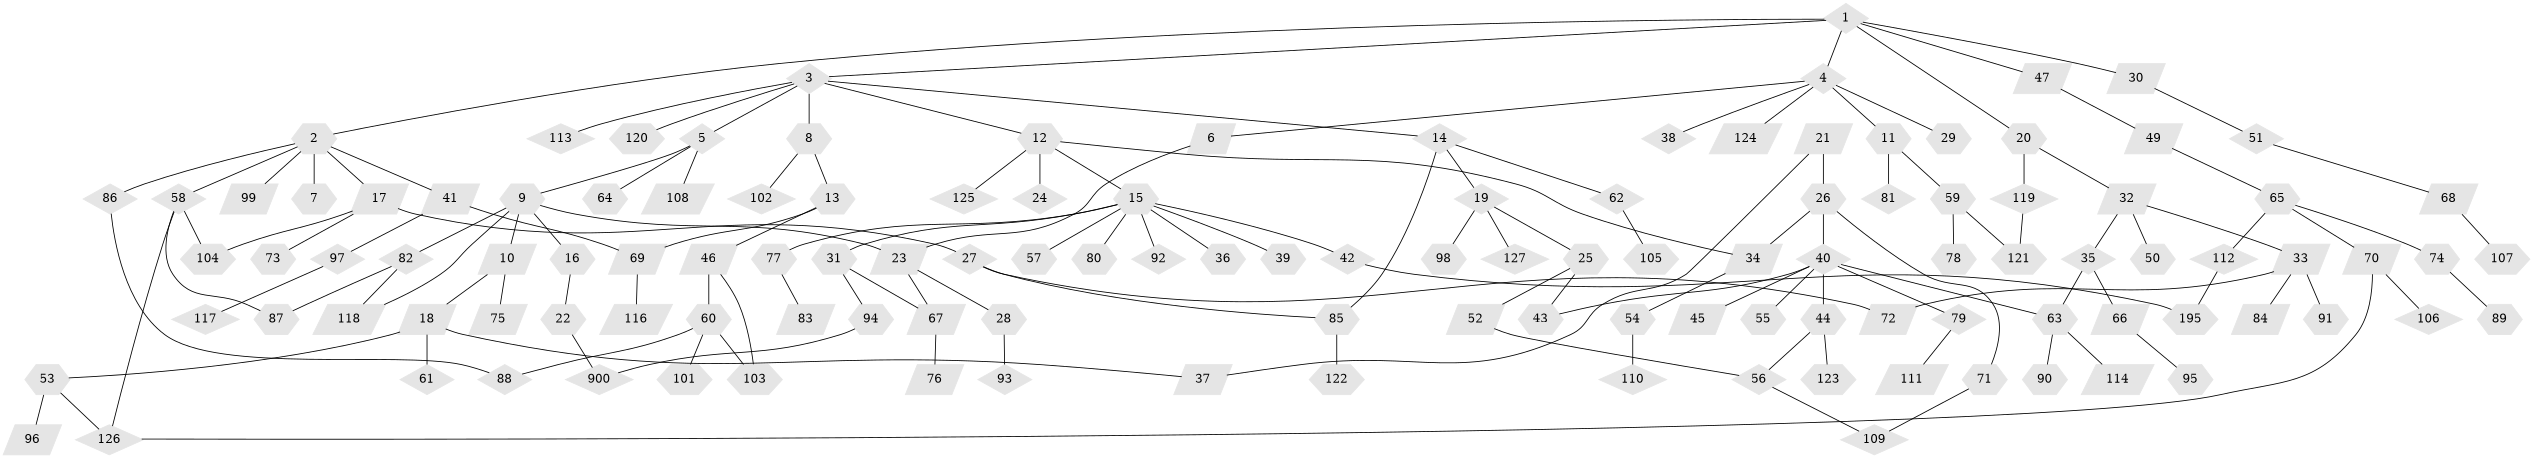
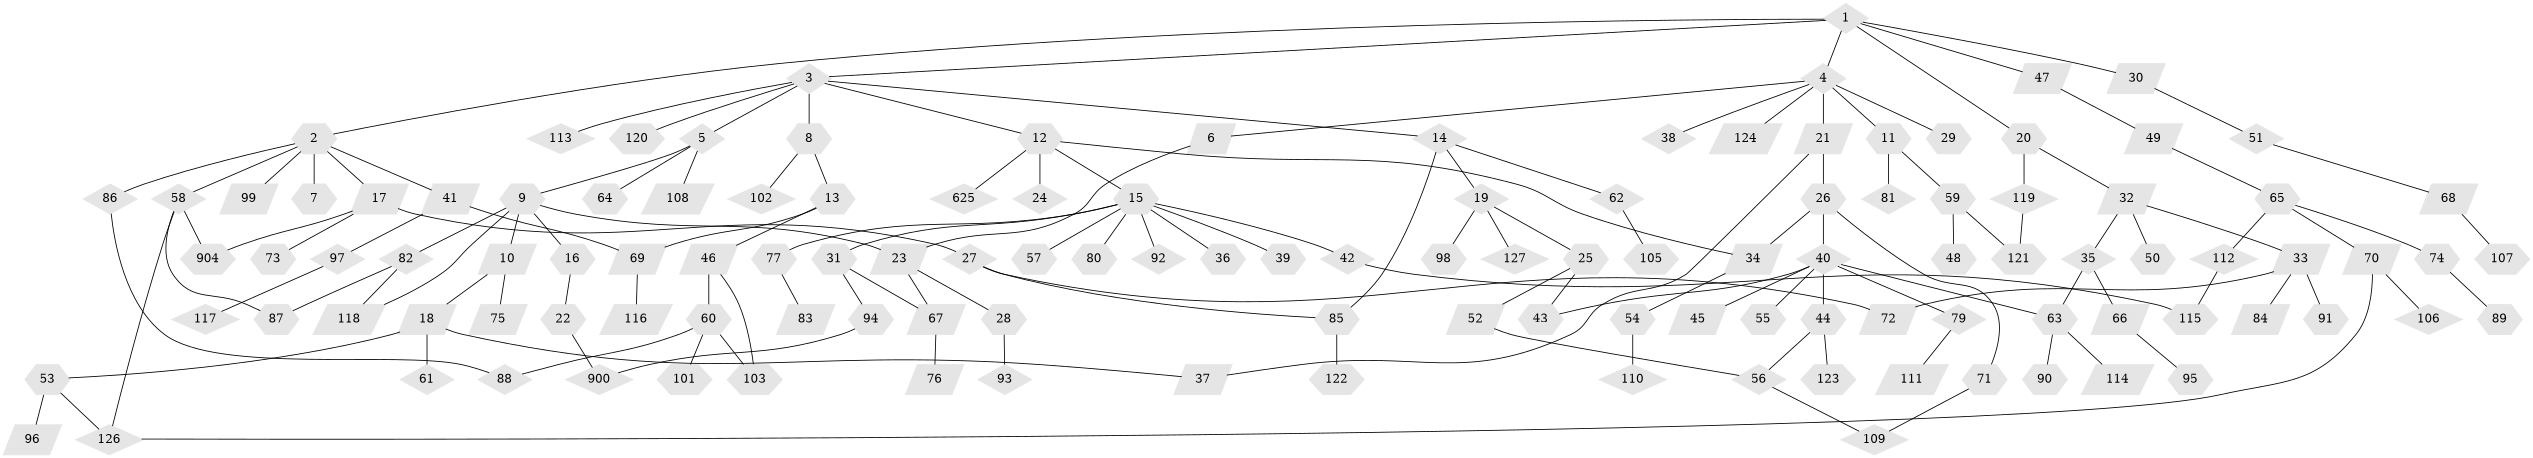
none -> (1823, 109)
(964, 199) -> (964, 199)
(208, 259) -> (208, 259)
(1954, 259) -> (1954, 259)
(2190, 319) -> (2190, 319)
